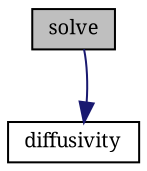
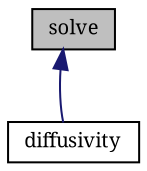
(87, 76) -> (60, 96)
